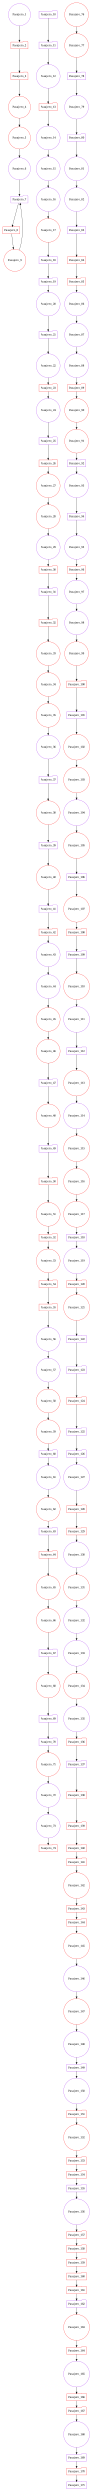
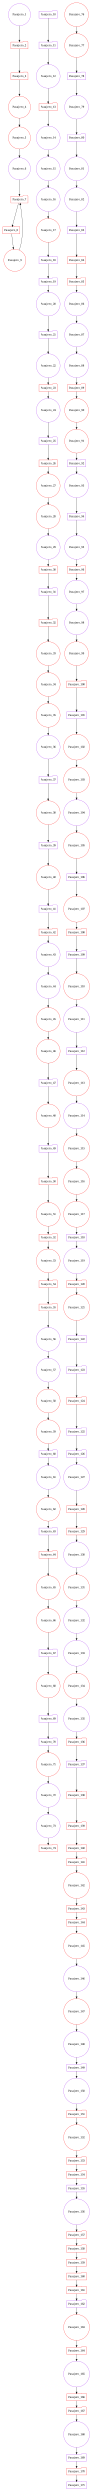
(19, 200) -> (19, 200)
